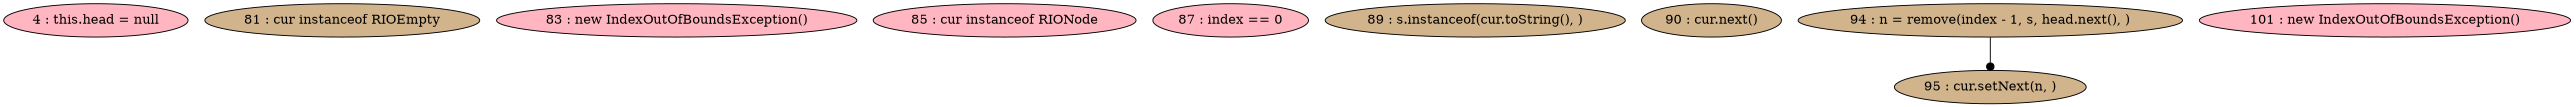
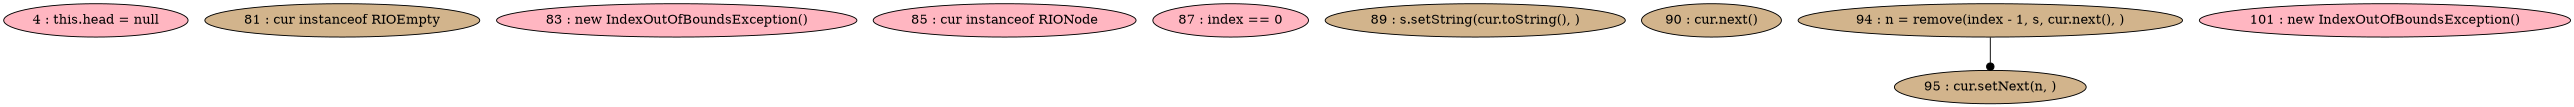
(1475, 20) -> (1475, 20)
(1990, 20) -> (1990, 20)
